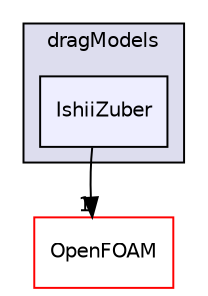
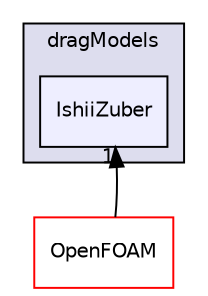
(91, 175) -> (117, 192)
